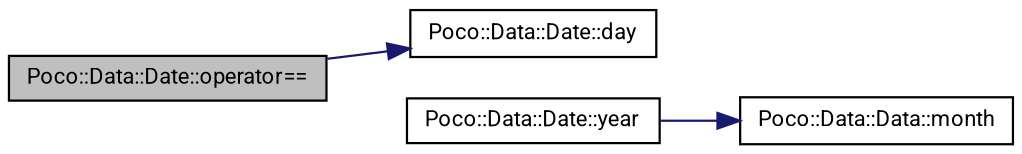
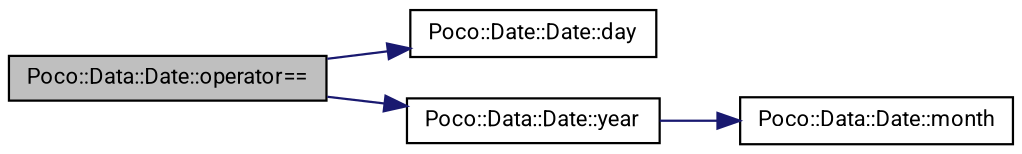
(533, 34) -> (533, 34)
none -> (356, 100)
(877, 121) -> (877, 121)
